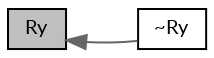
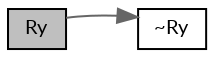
(112, 42) -> (92, 16)
